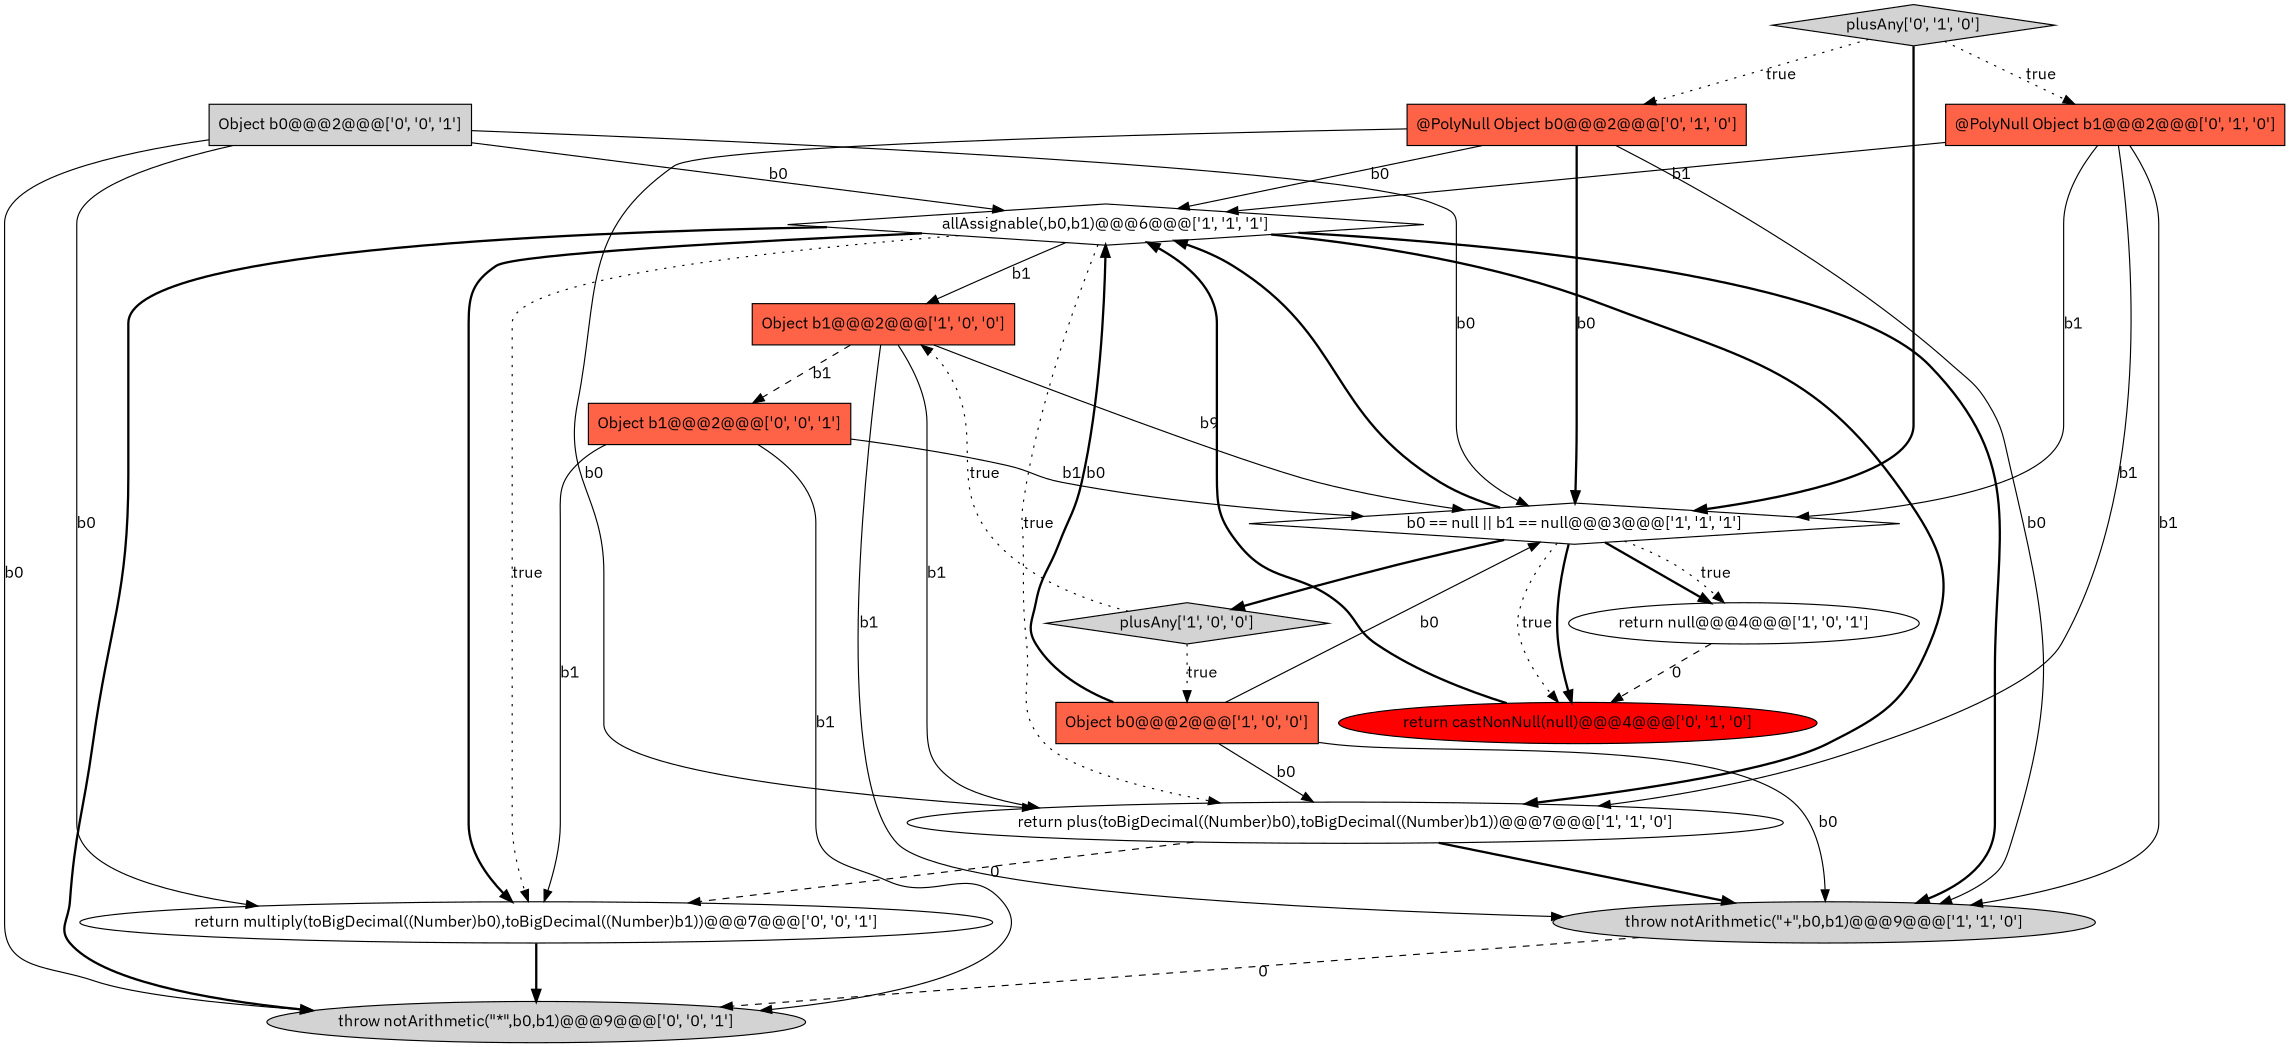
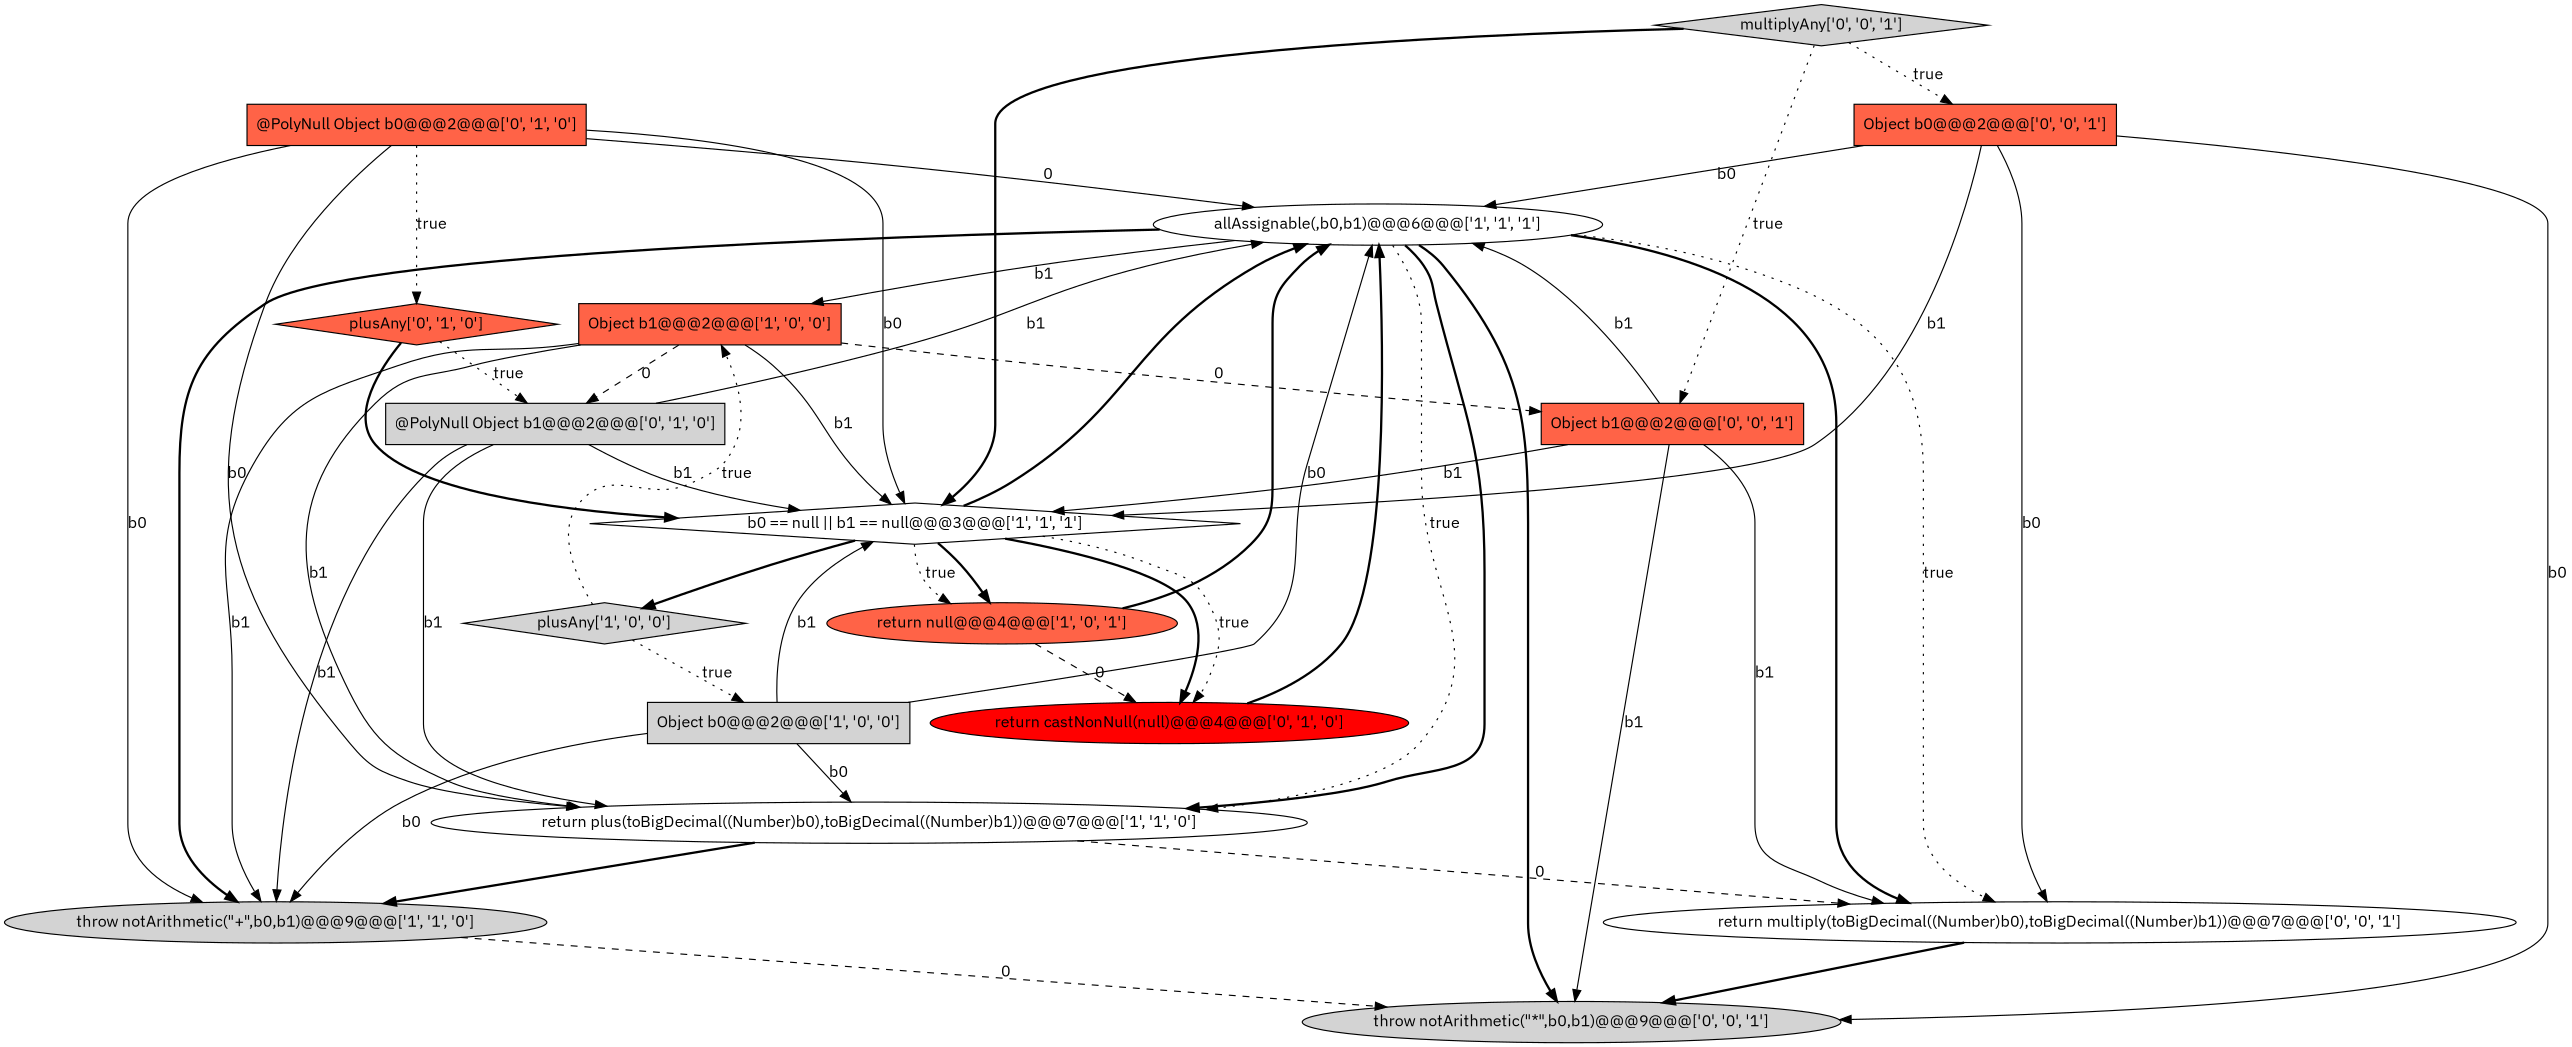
none -> (1821, 25)
(1914, 25) -> (417, 324)
(1762, 70) -> (417, 219)
(340, 125) -> (1985, 125)
(2115, 125) -> (555, 424)
(1380, 175) -> (1049, 175)
(1106, 225) -> (1378, 225)
none -> (1583, 312)
(1577, 318) -> (872, 199)
(1466, 324) -> (1937, 324)
none -> (638, 371)
(822, 374) -> (1219, 374)
(1209, 424) -> (843, 424)
none -> (1273, 464)
(1076, 503) -> (1274, 622)
(1429, 623) -> (807, 623)
(1744, 623) -> (1002, 623)
(1187, 723) -> (779, 723)
